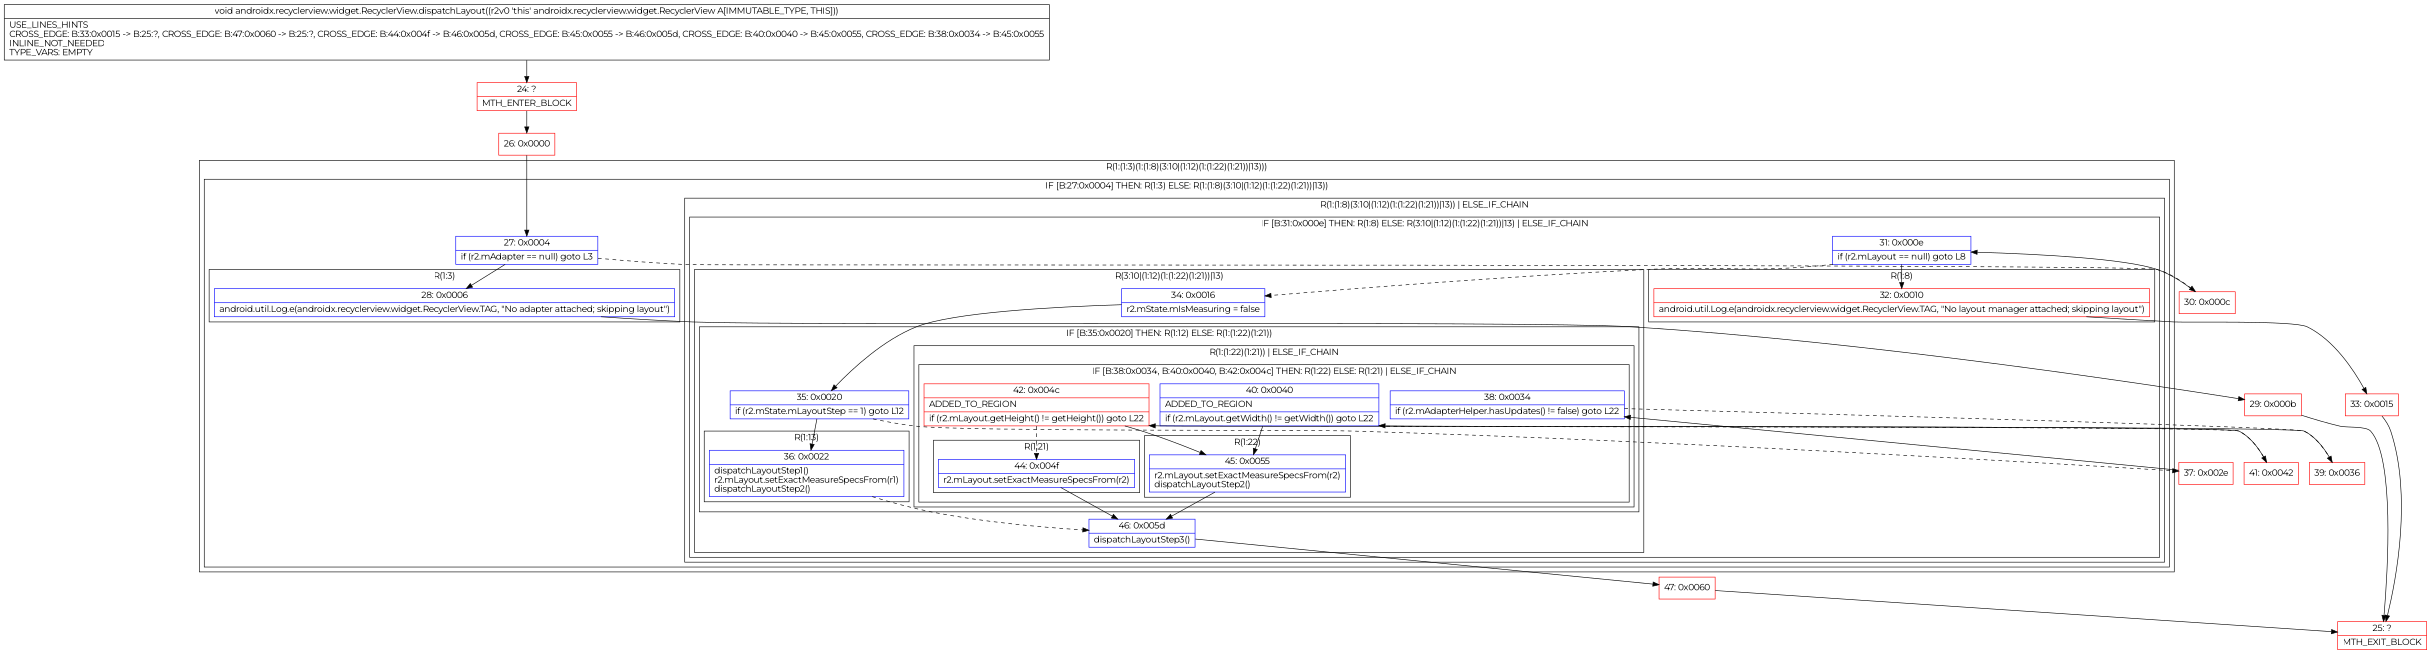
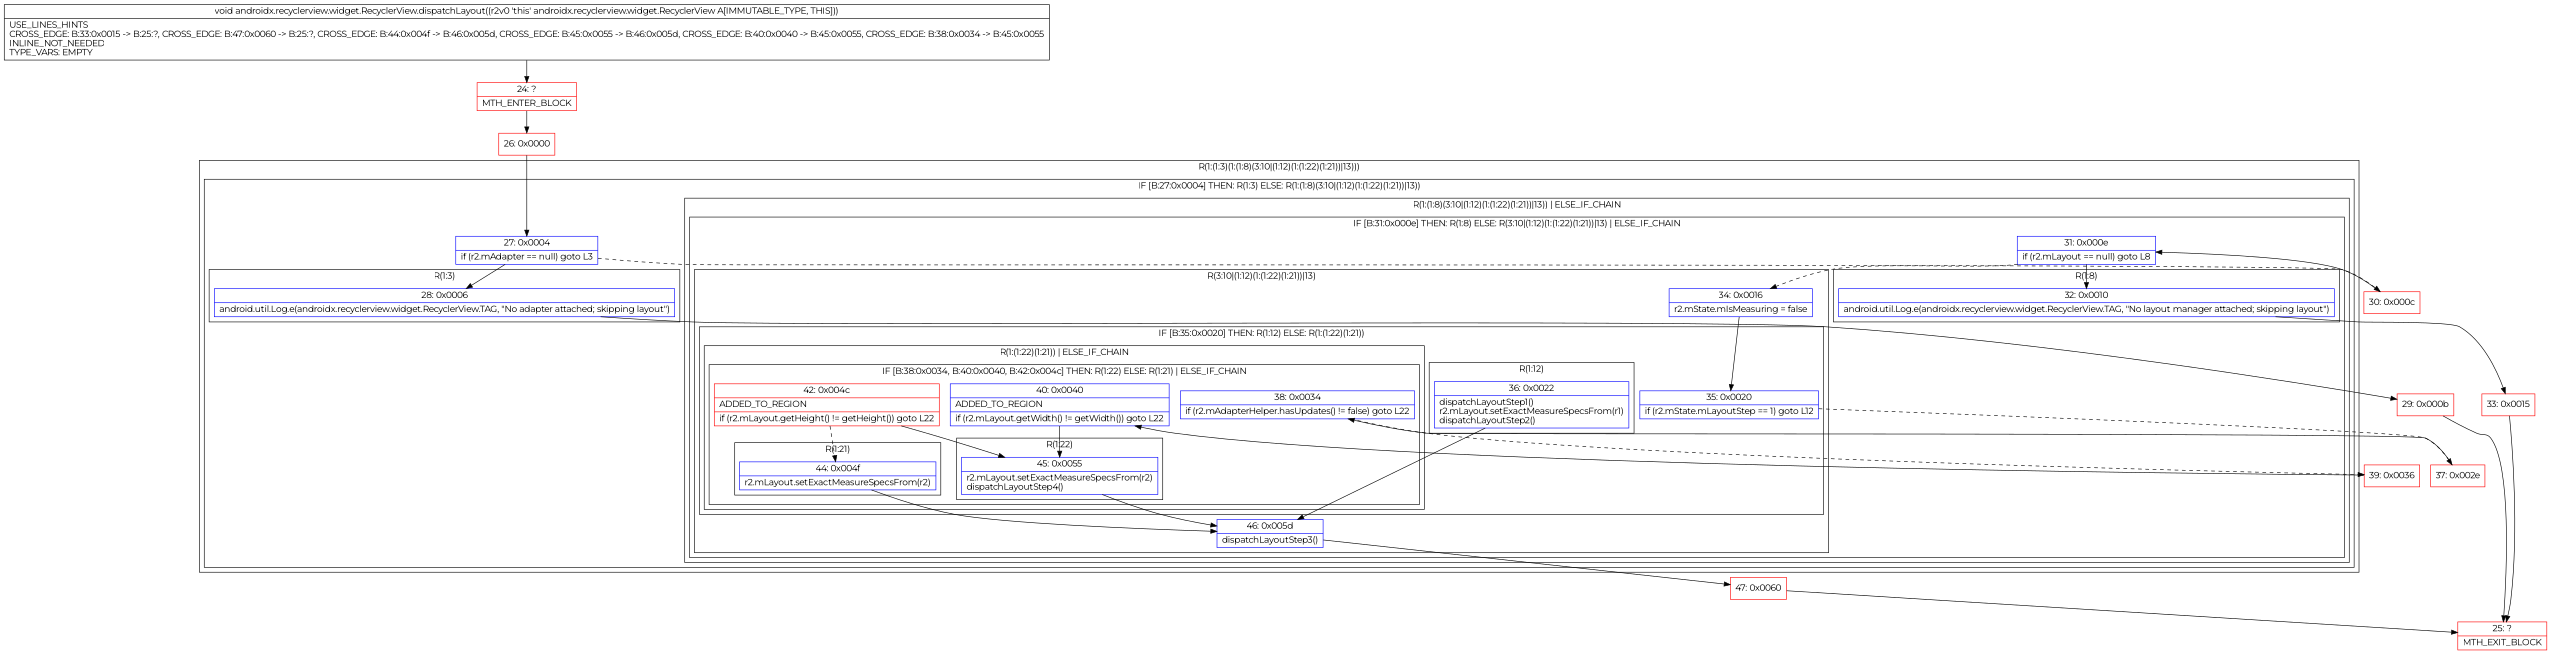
(1902, 303) -> (2086, 303)
(814, 435) -> none
(807, 438) -> (1532, 369)
(2271, 473) -> none
(1202, 485) -> (1015, 487)
(976, 519) -> (1394, 472)
